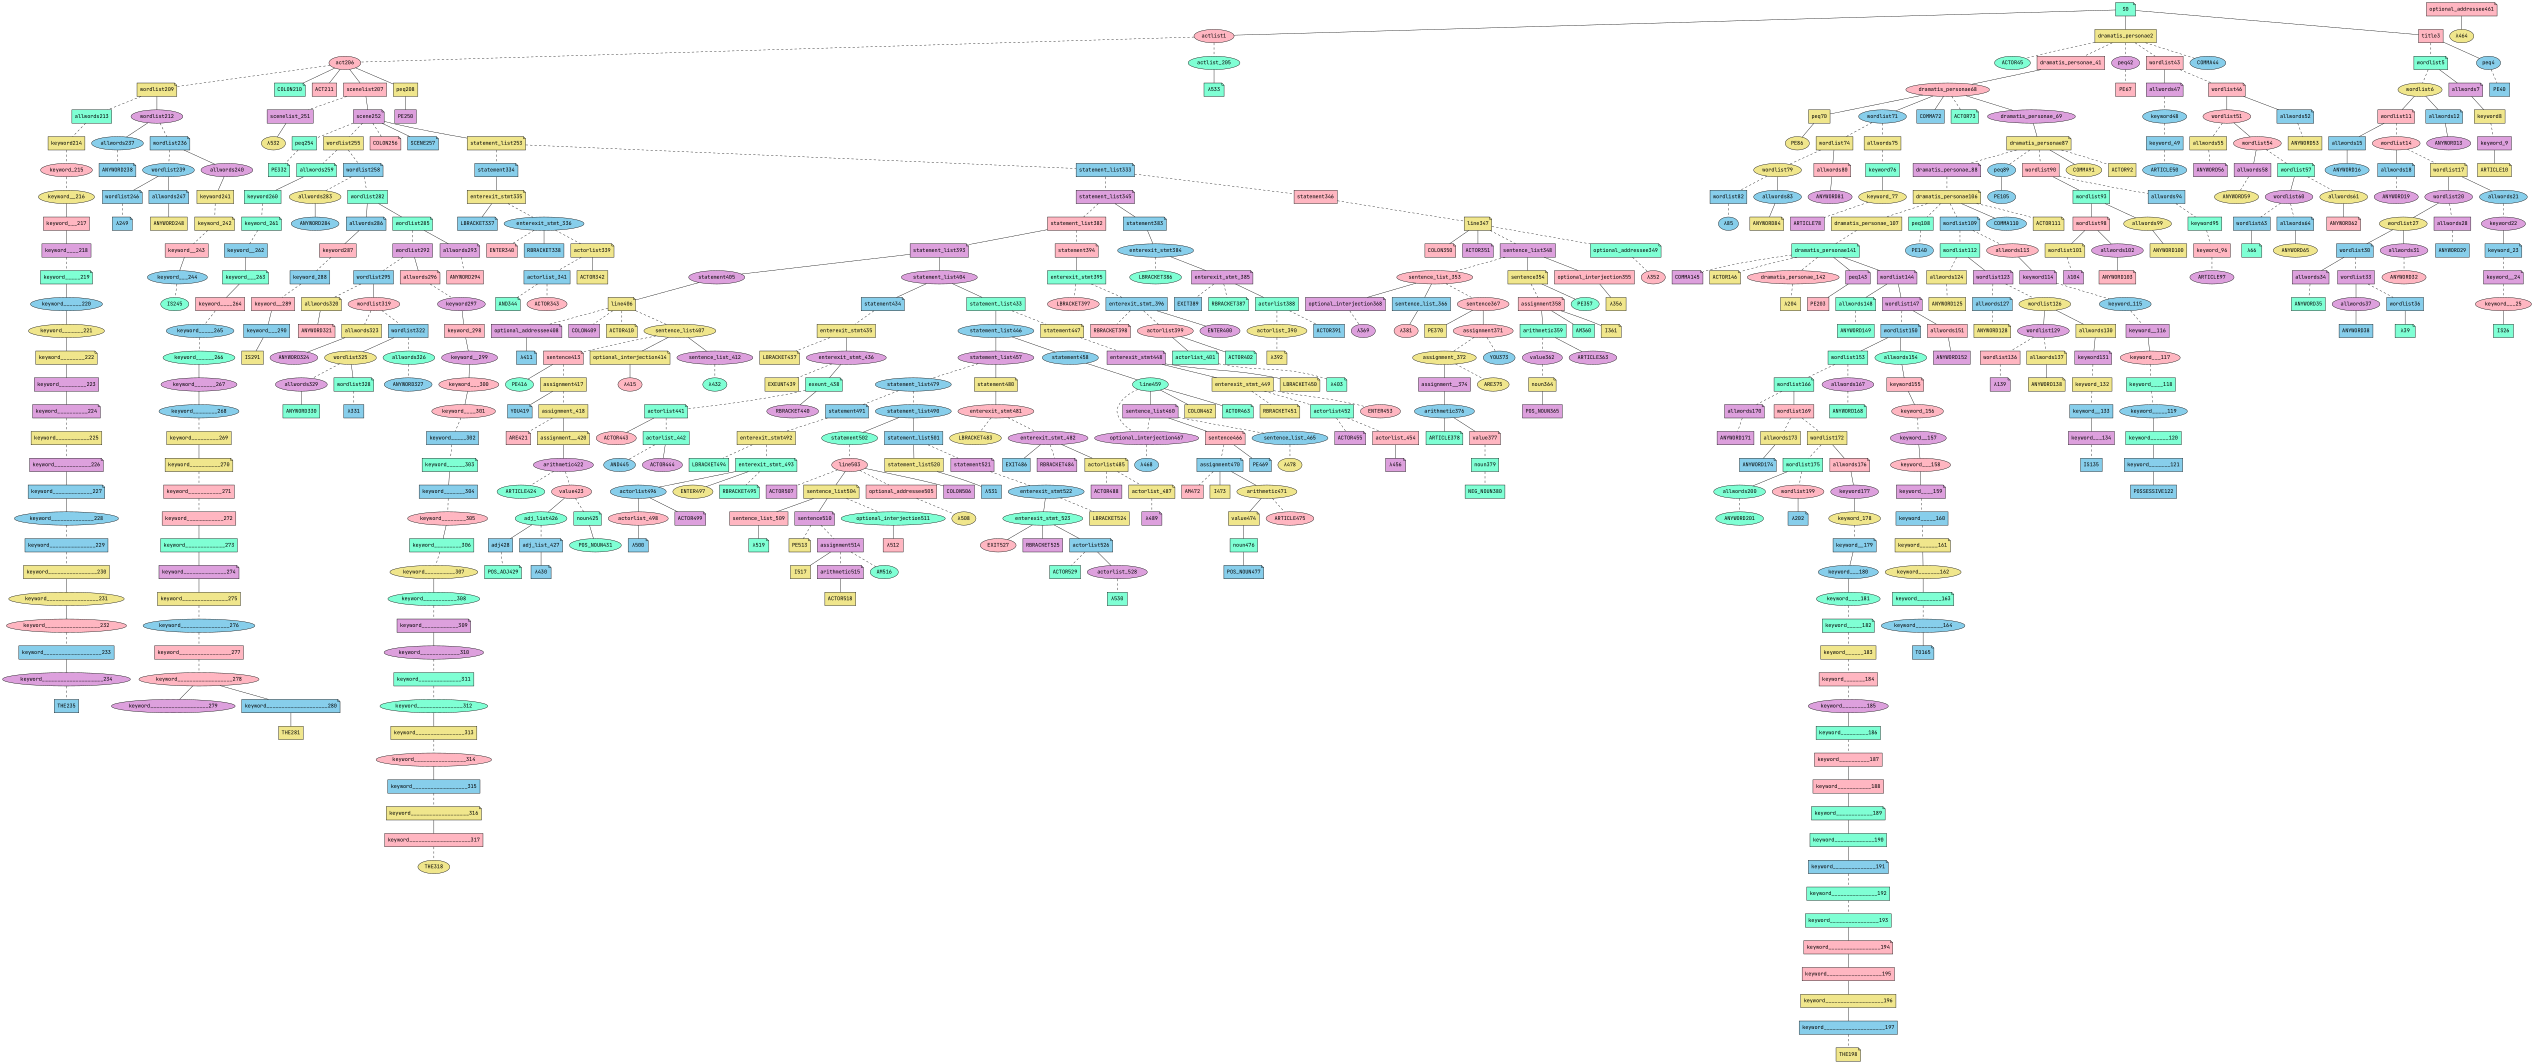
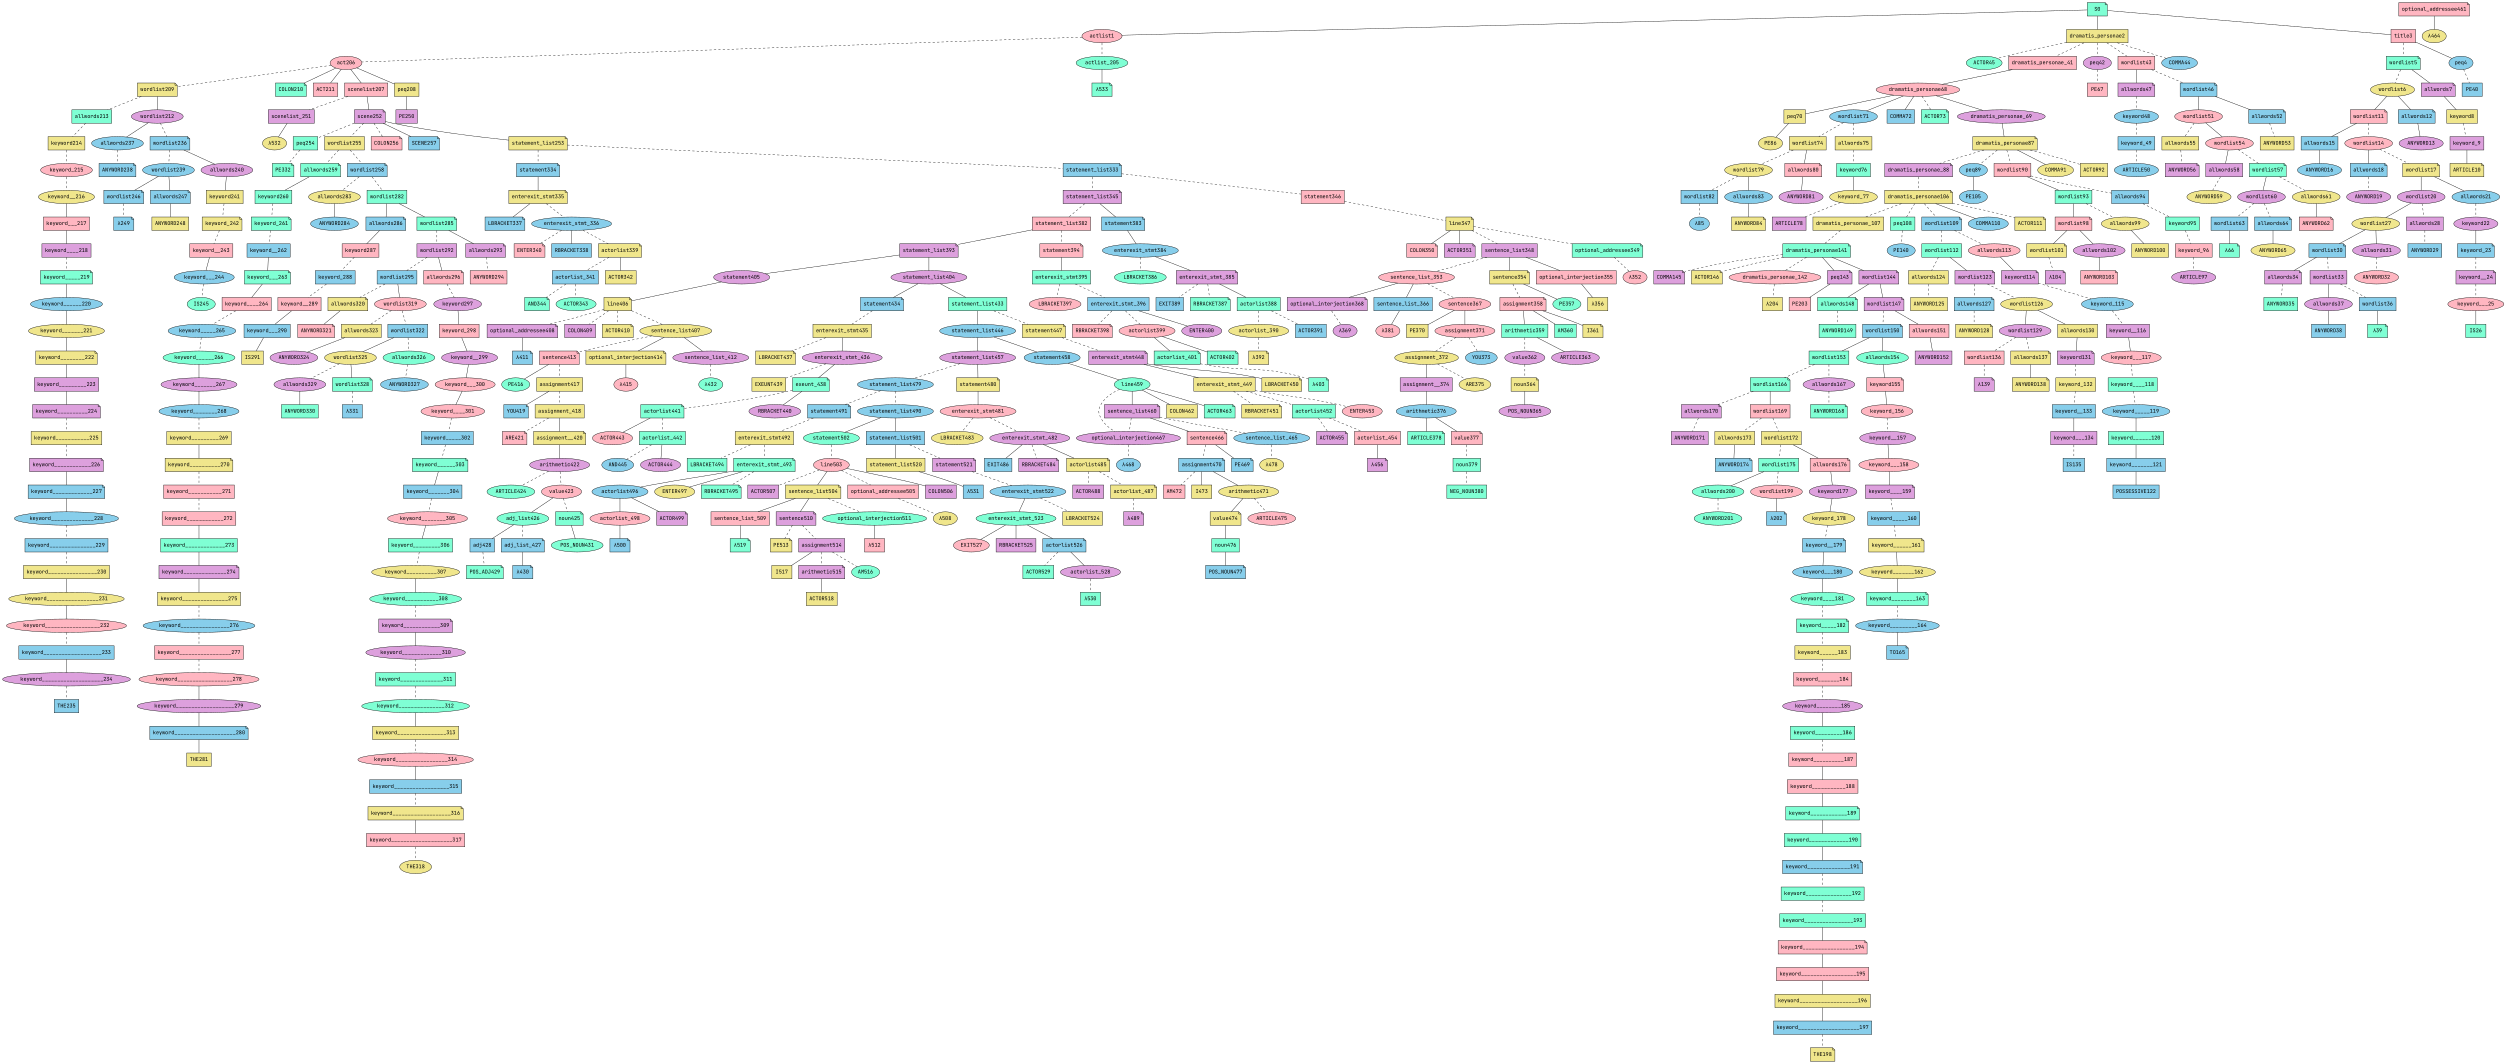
(2227, 90) -> (2199, 90)
(2120, 211) -> (2100, 211)
(547, 304) -> (576, 304)
(1542, 411) -> (1525, 411)
(244, 692) -> (199, 720)
